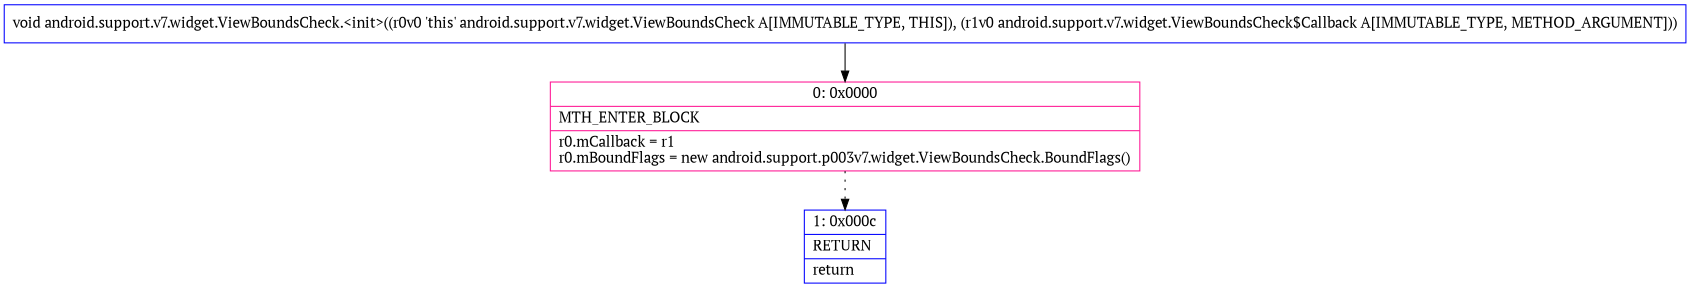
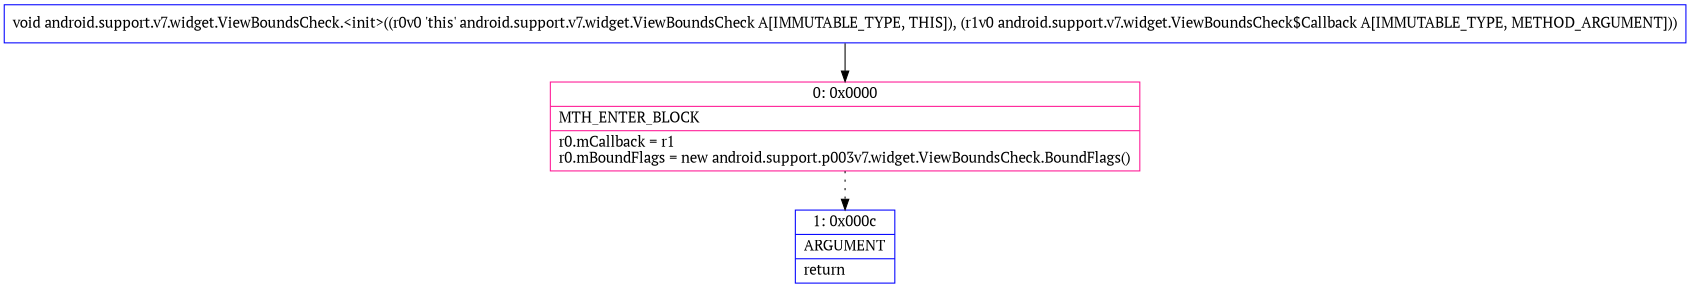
(842, 246) -> (845, 246)
